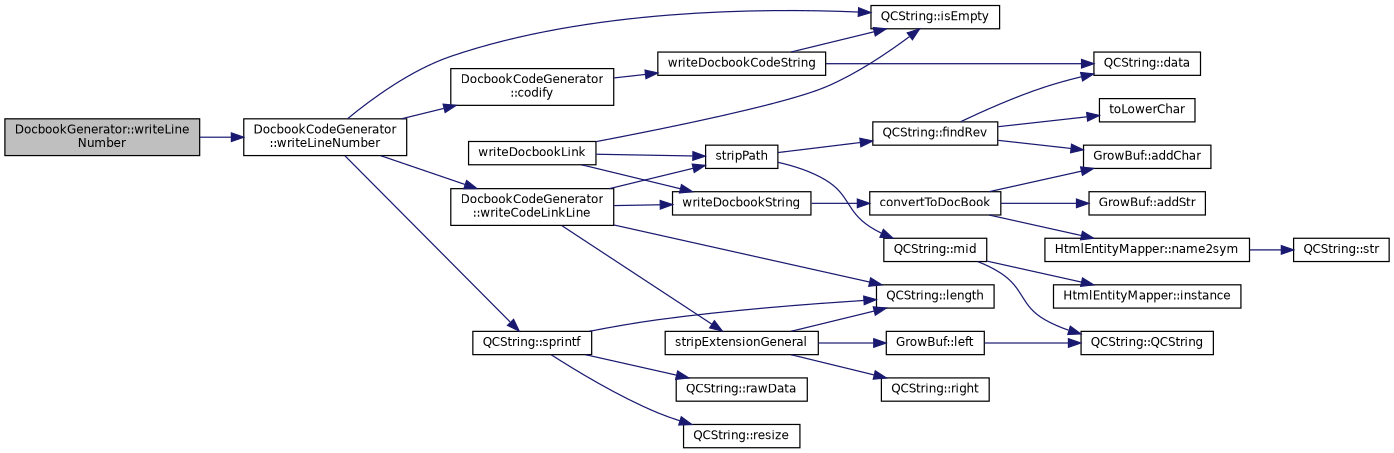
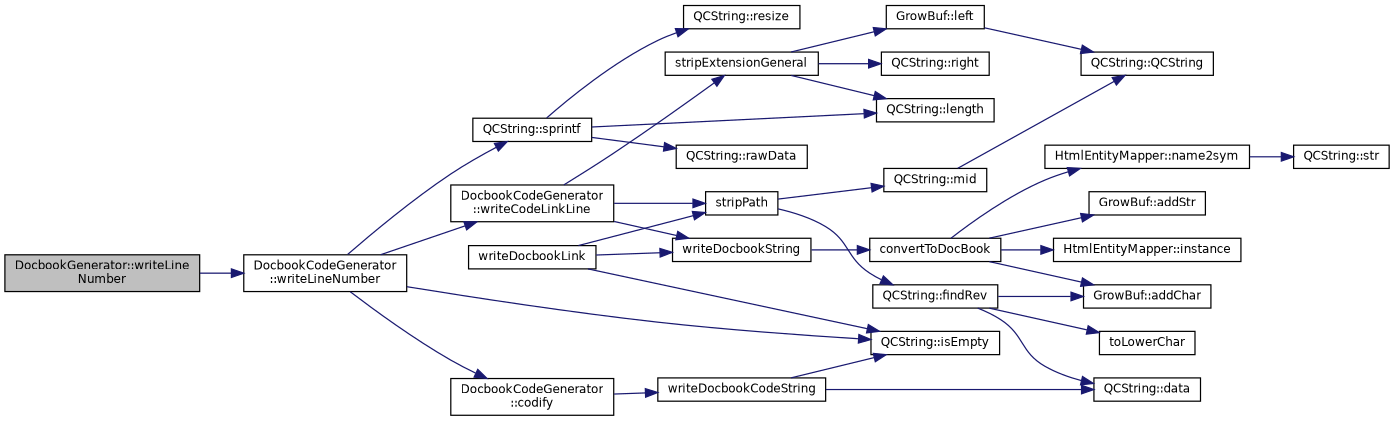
(742, 254) -> none
(1034, 272) -> (1021, 250)
